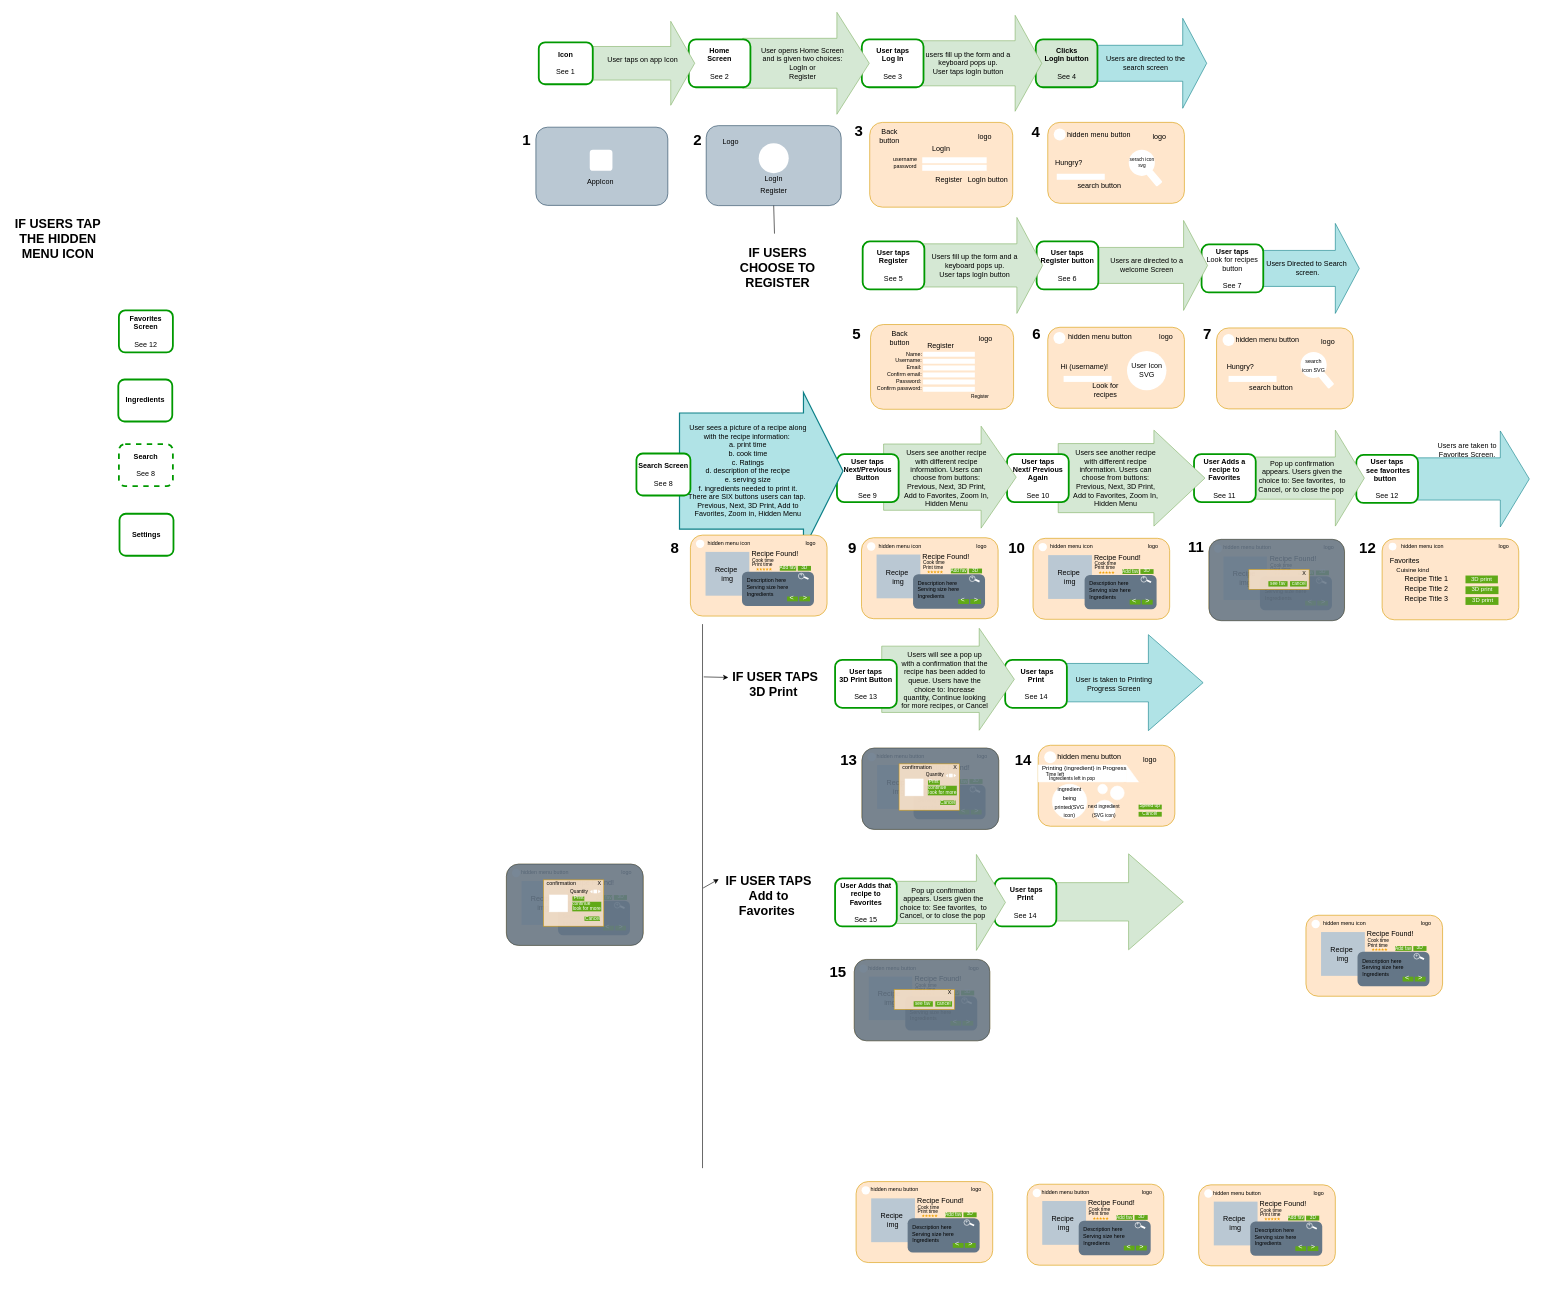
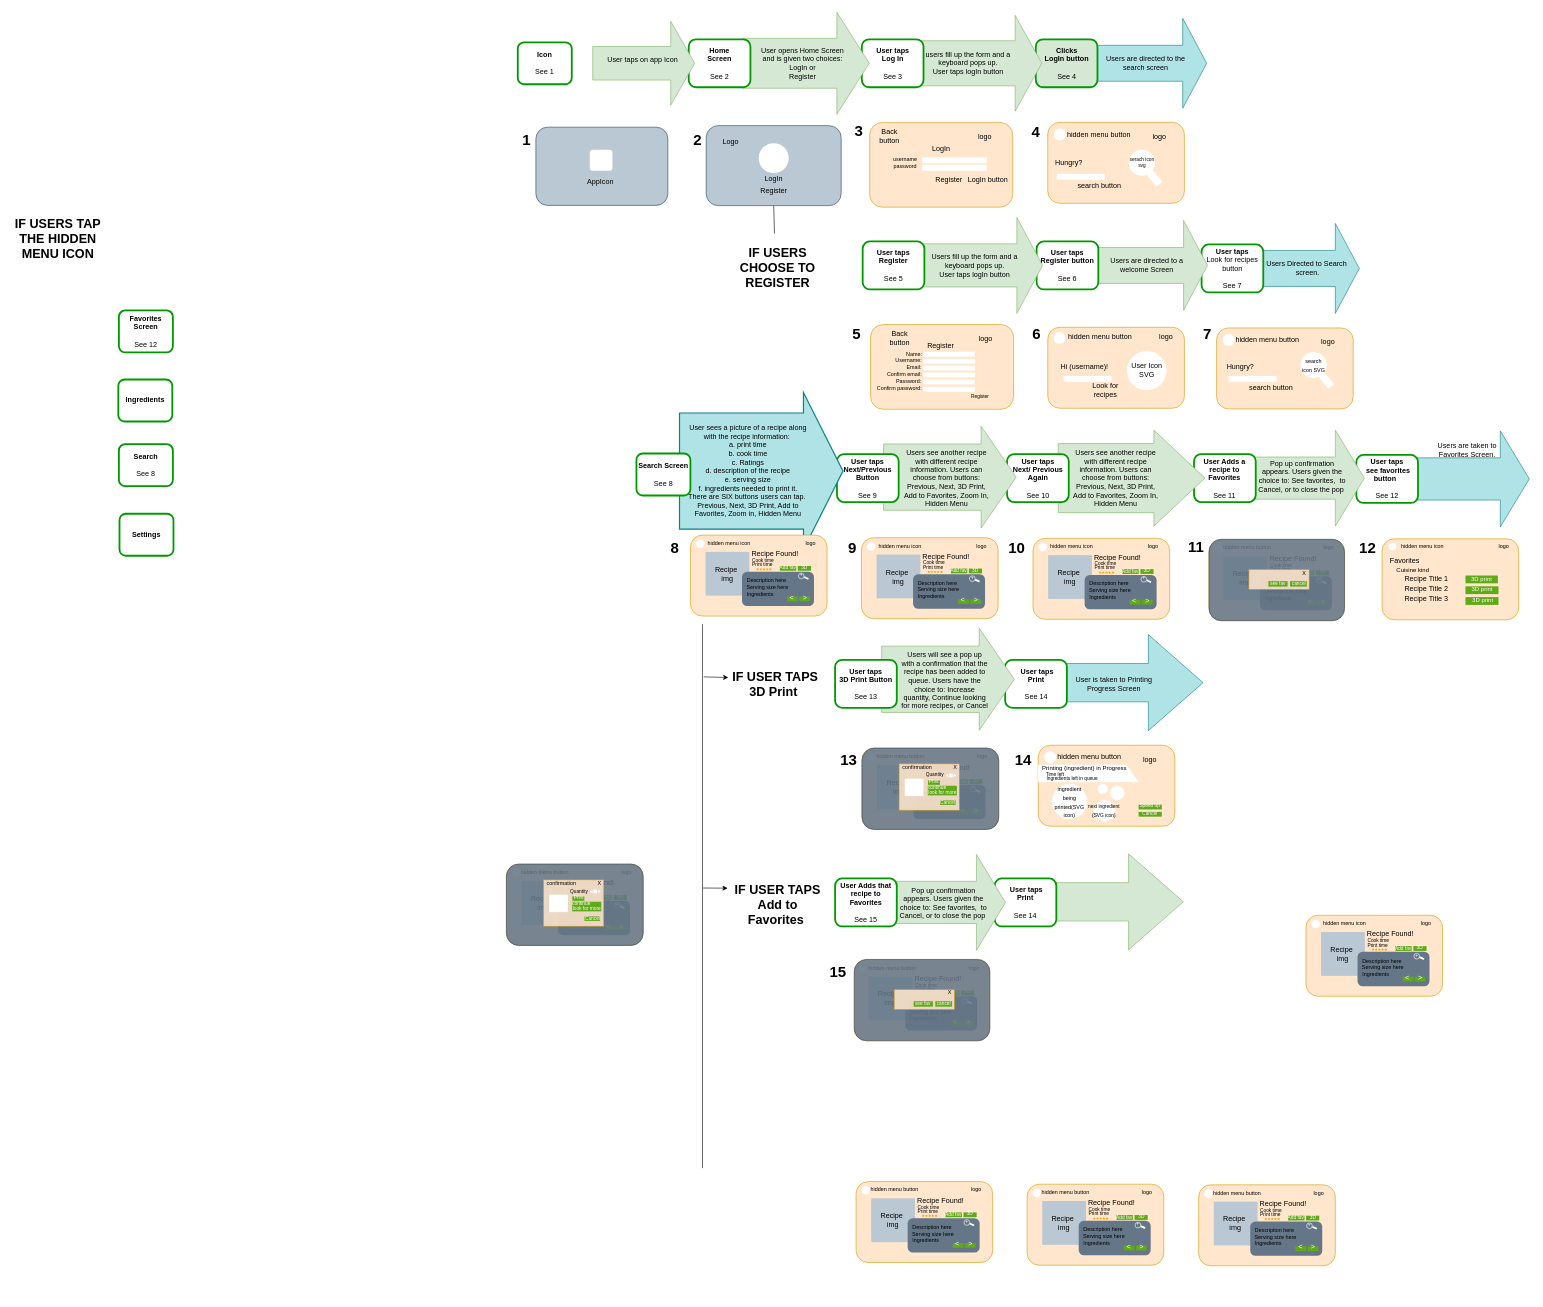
(566, 63) -> (545, 63)
(146, 465) -> (146, 465)
(1072, 778) -> (1072, 778)
(769, 895) -> (778, 904)
